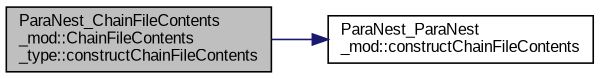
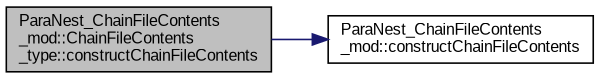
(461, 39) -> (461, 39)
